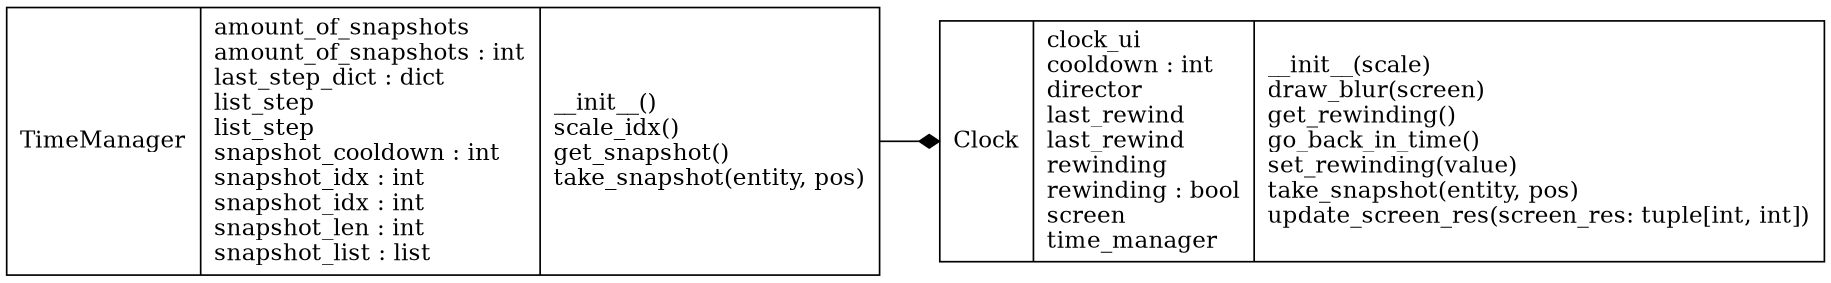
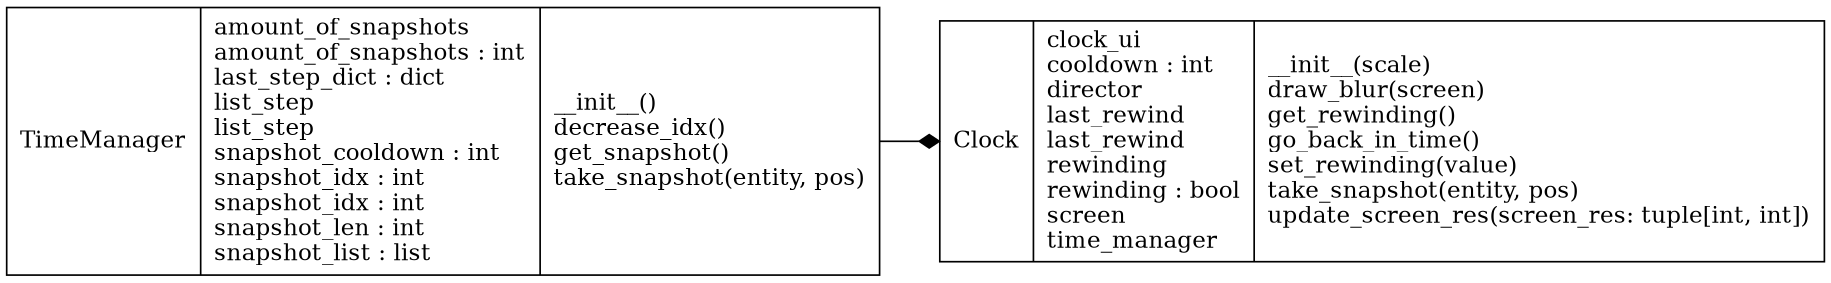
(617, 128) -> (640, 128)
